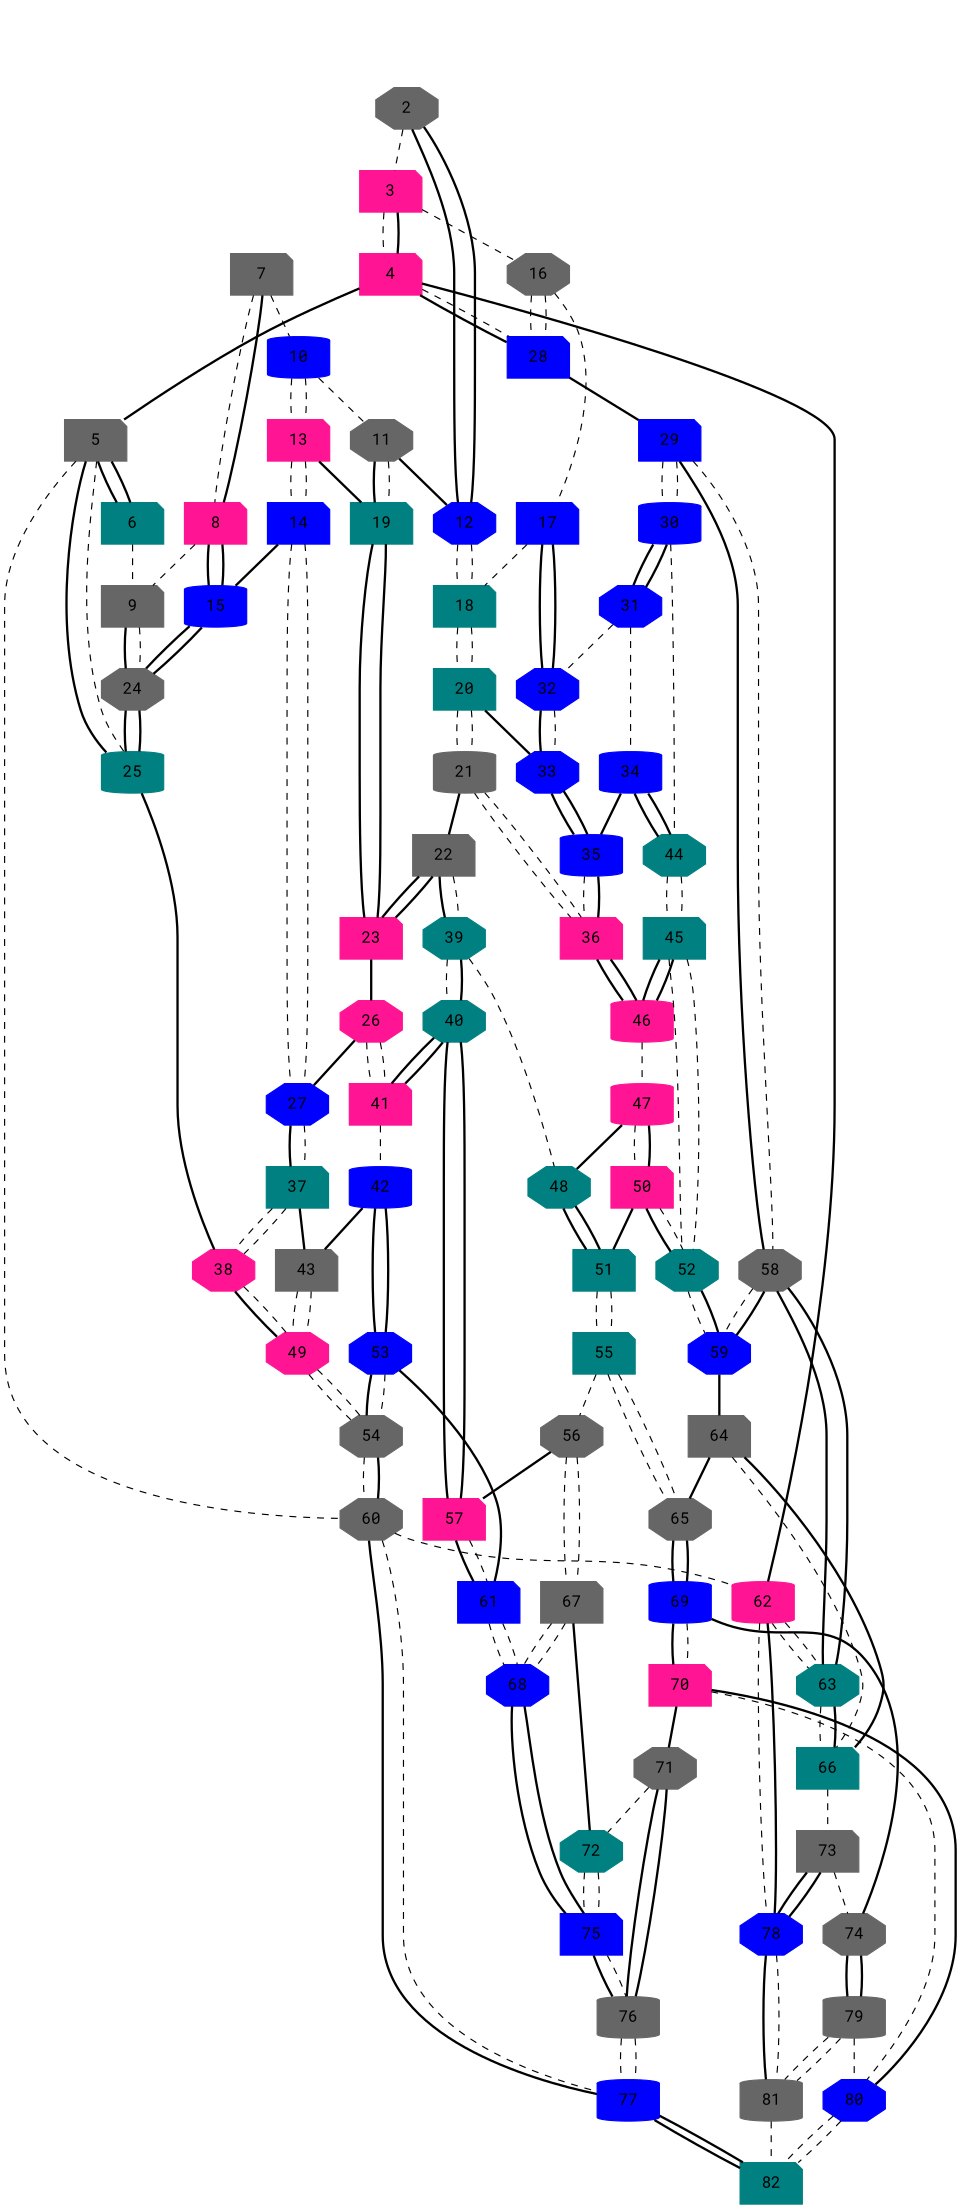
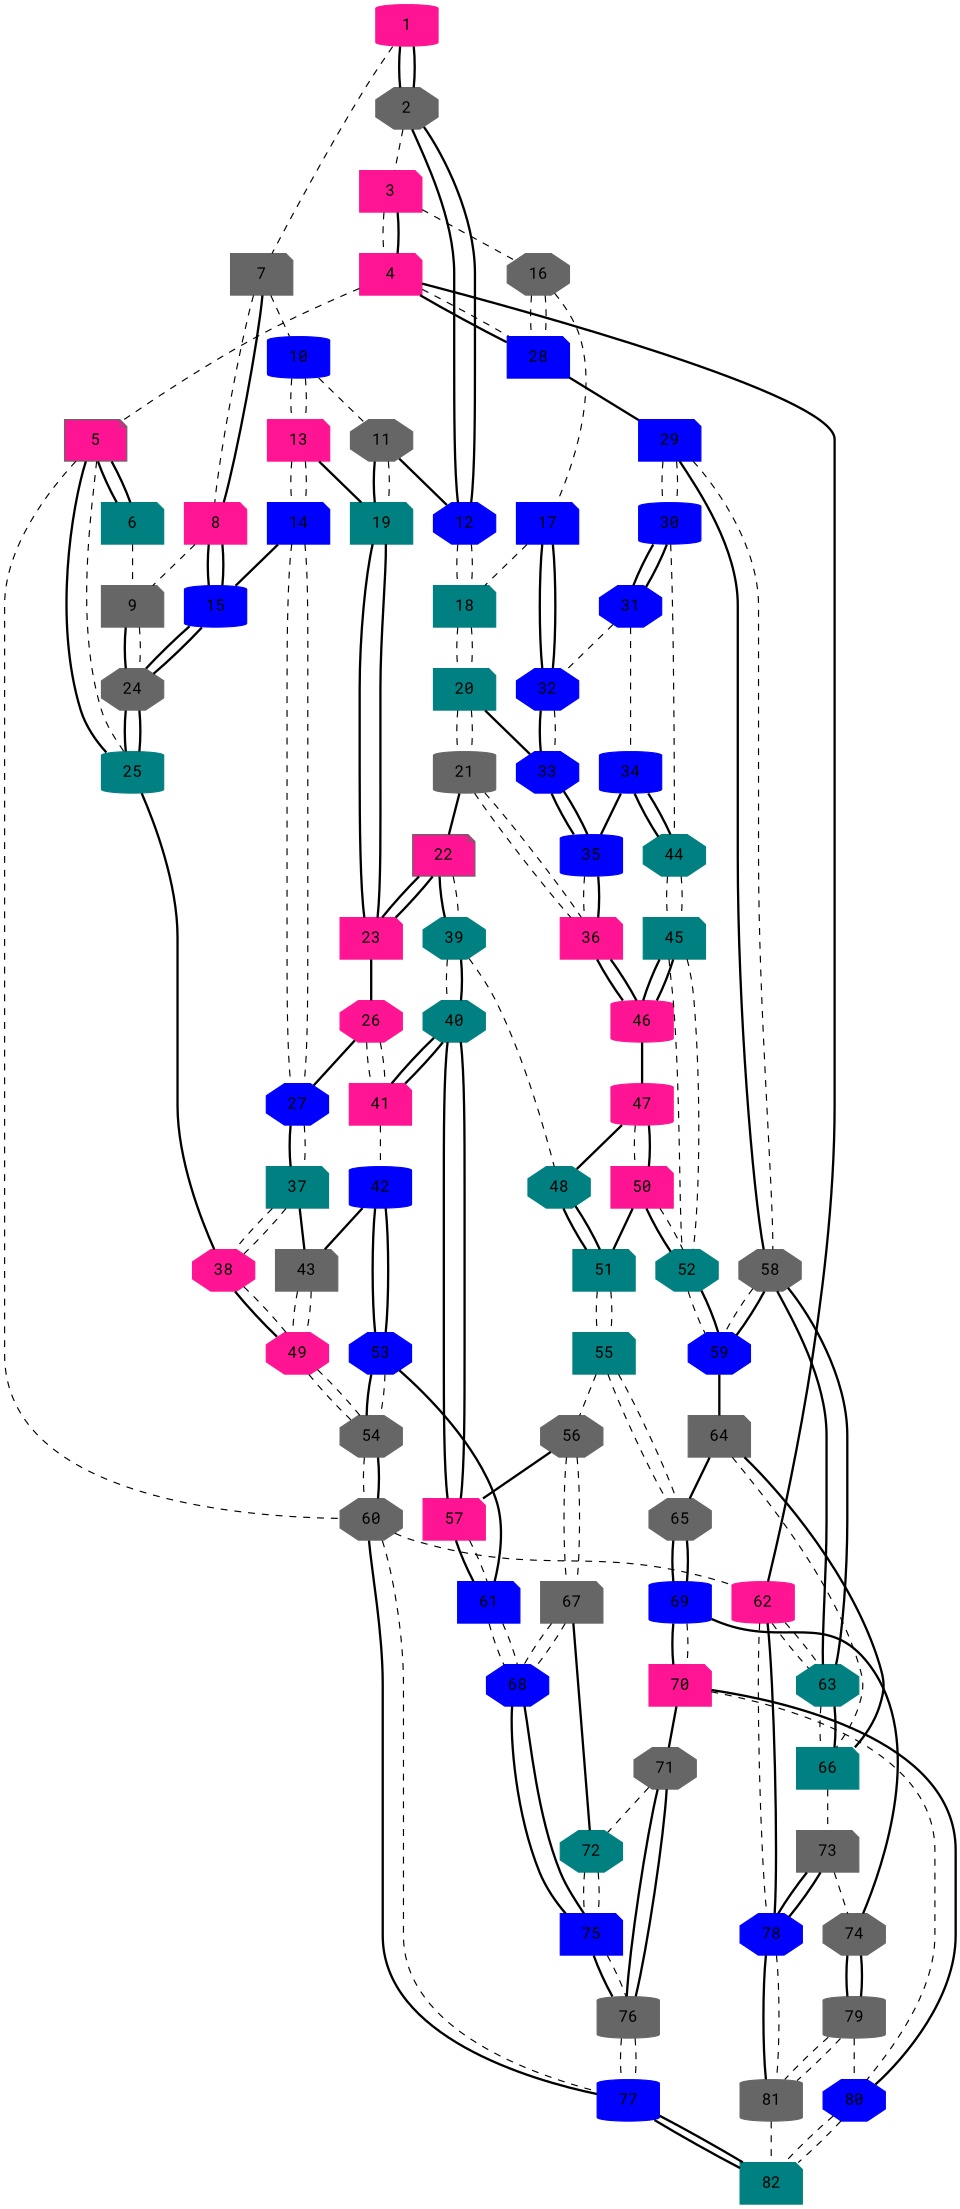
none -> (407, 25)
(232, 351) -> (232, 351)
(96, 440) -> (96, 440)
(444, 855) -> (444, 855)
(642, 1063) -> (642, 1063)
